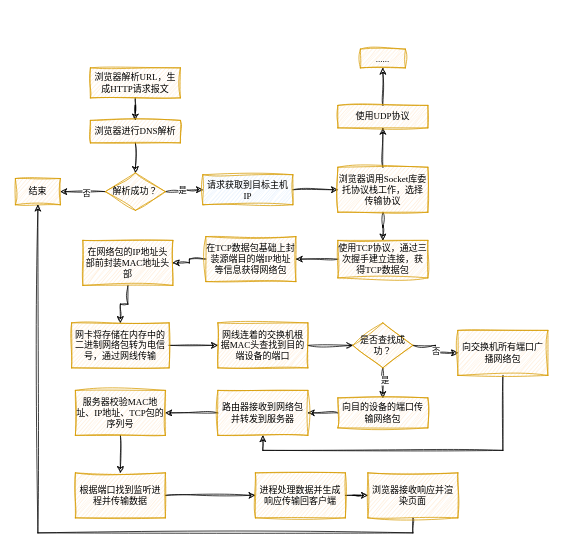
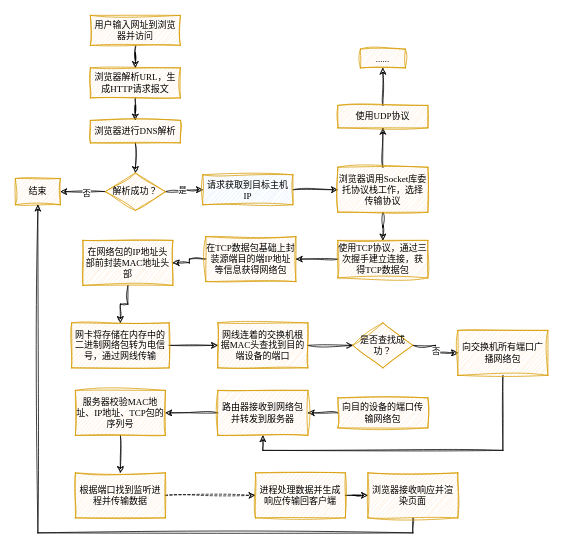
none -> (135, 30)
none -> (135, 58)
(383, 381) -> none
(208, 495) -> (208, 495)
